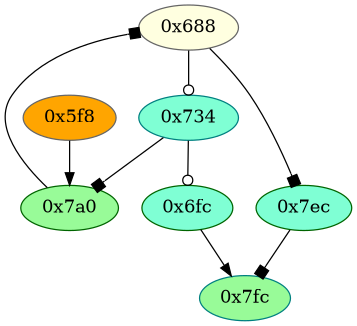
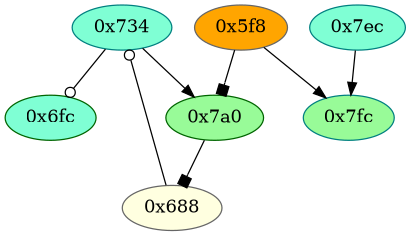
(257, 106) -> none
(70, 157) -> (230, 66)
(134, 159) -> (164, 68)
(304, 208) -> (358, 28)
(213, 248) -> (290, 69)
(278, 248) -> (354, 67)
